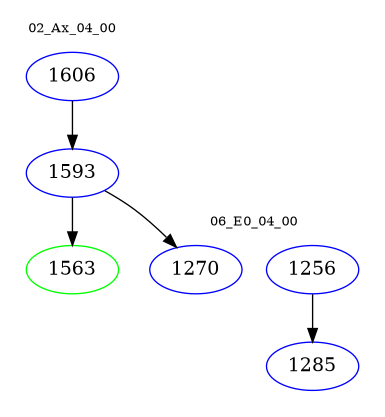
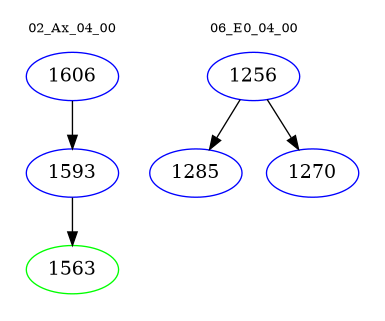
(148, 220) -> (279, 119)
